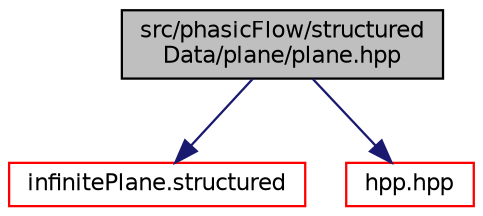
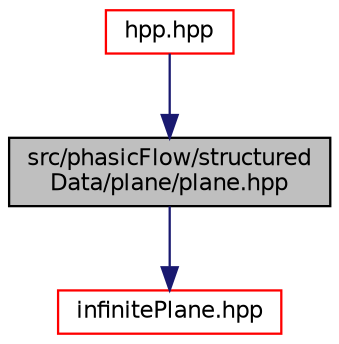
(344, 112) -> (170, 84)
(157, 184) -> (170, 312)
